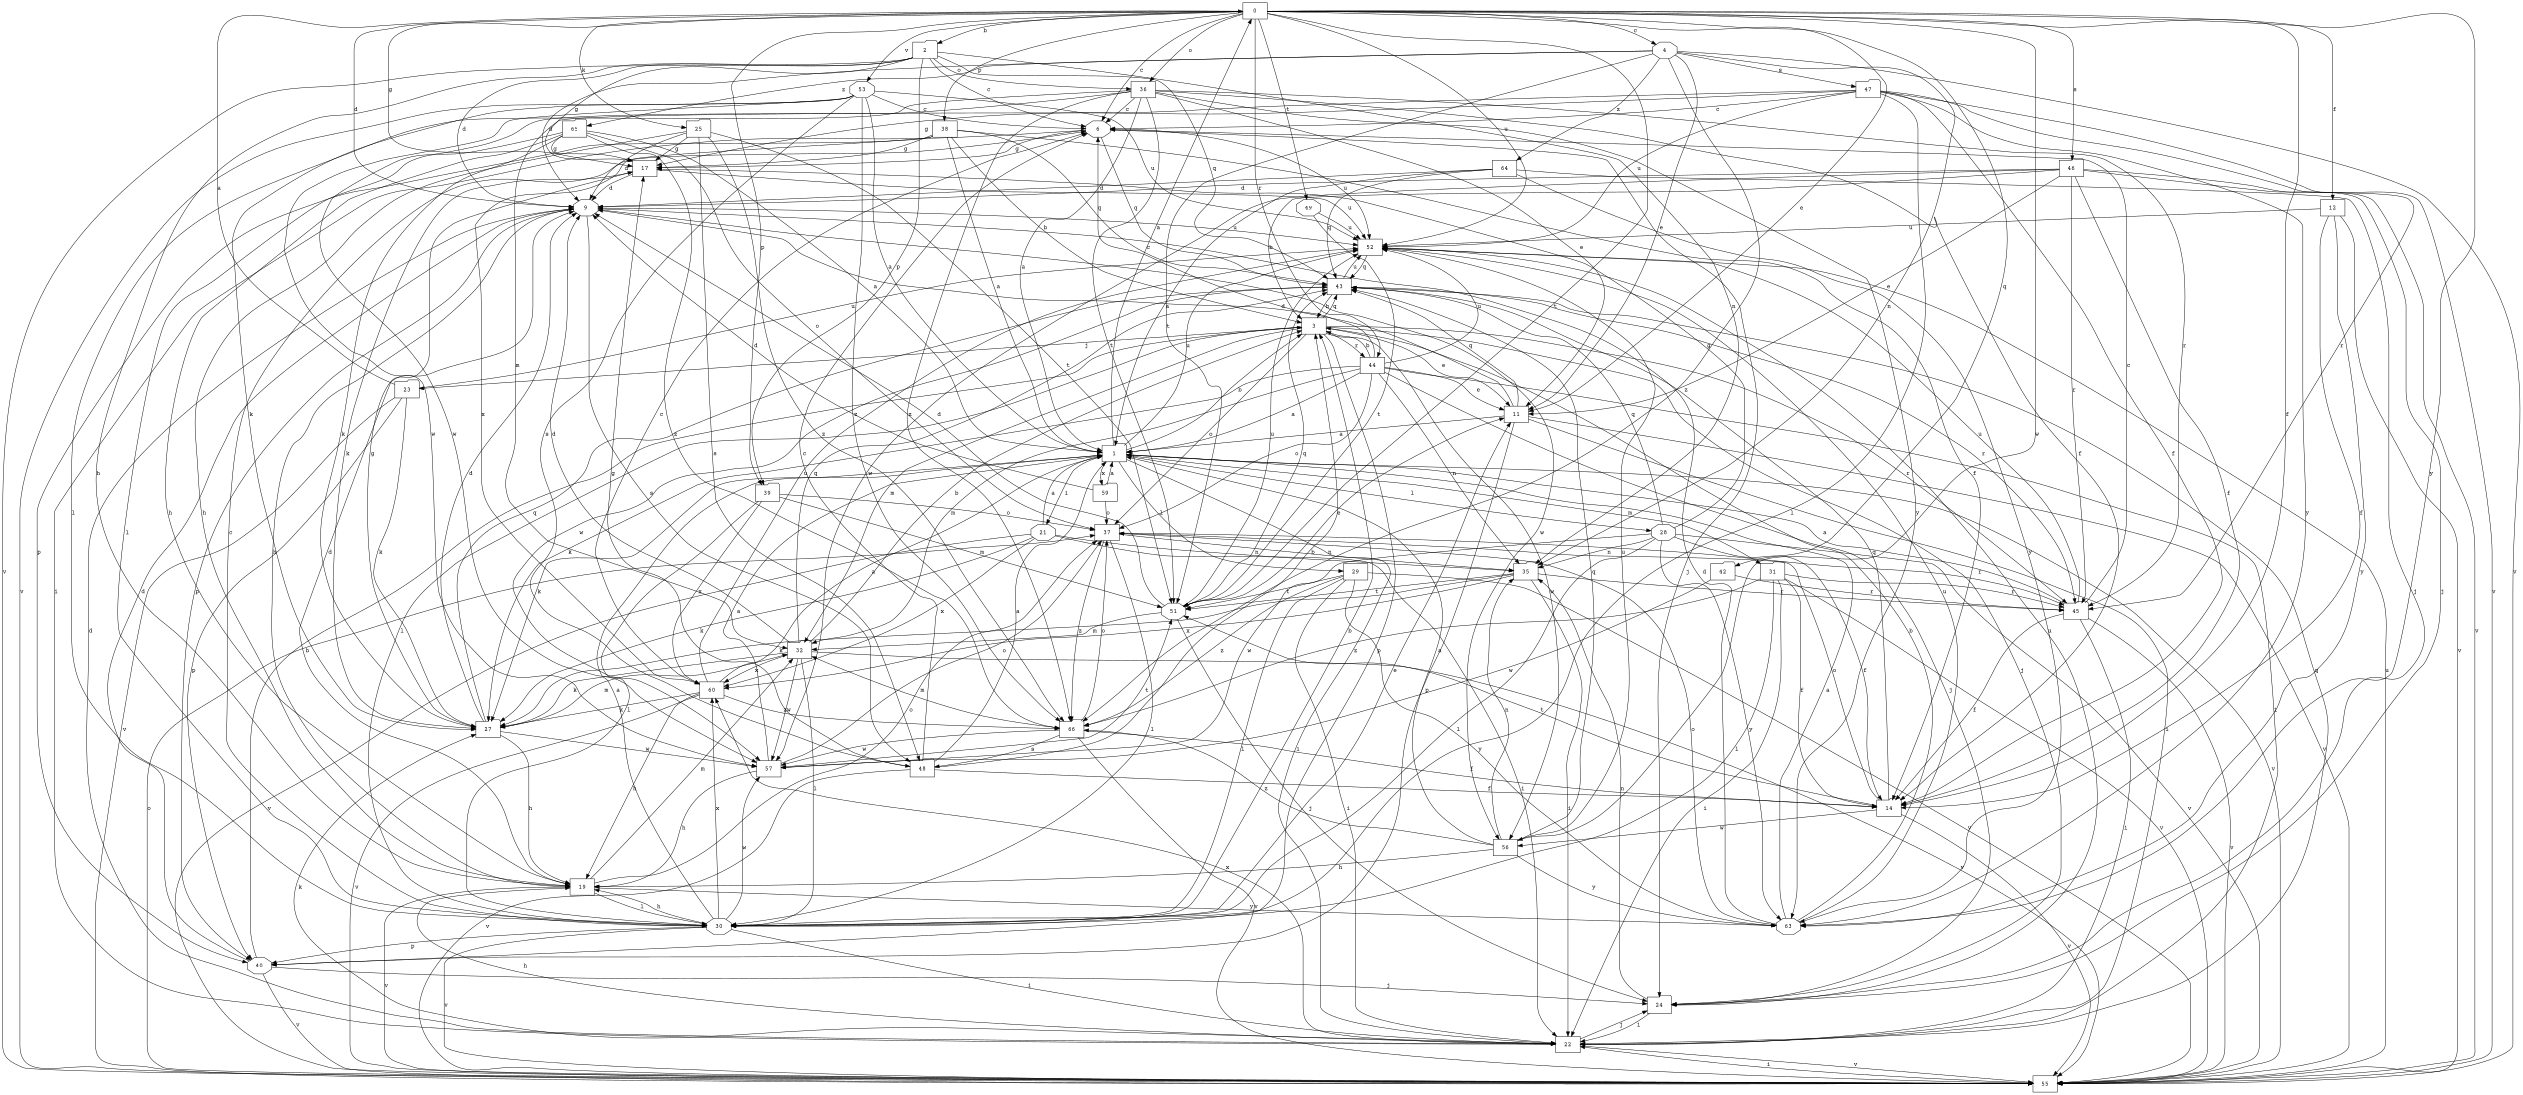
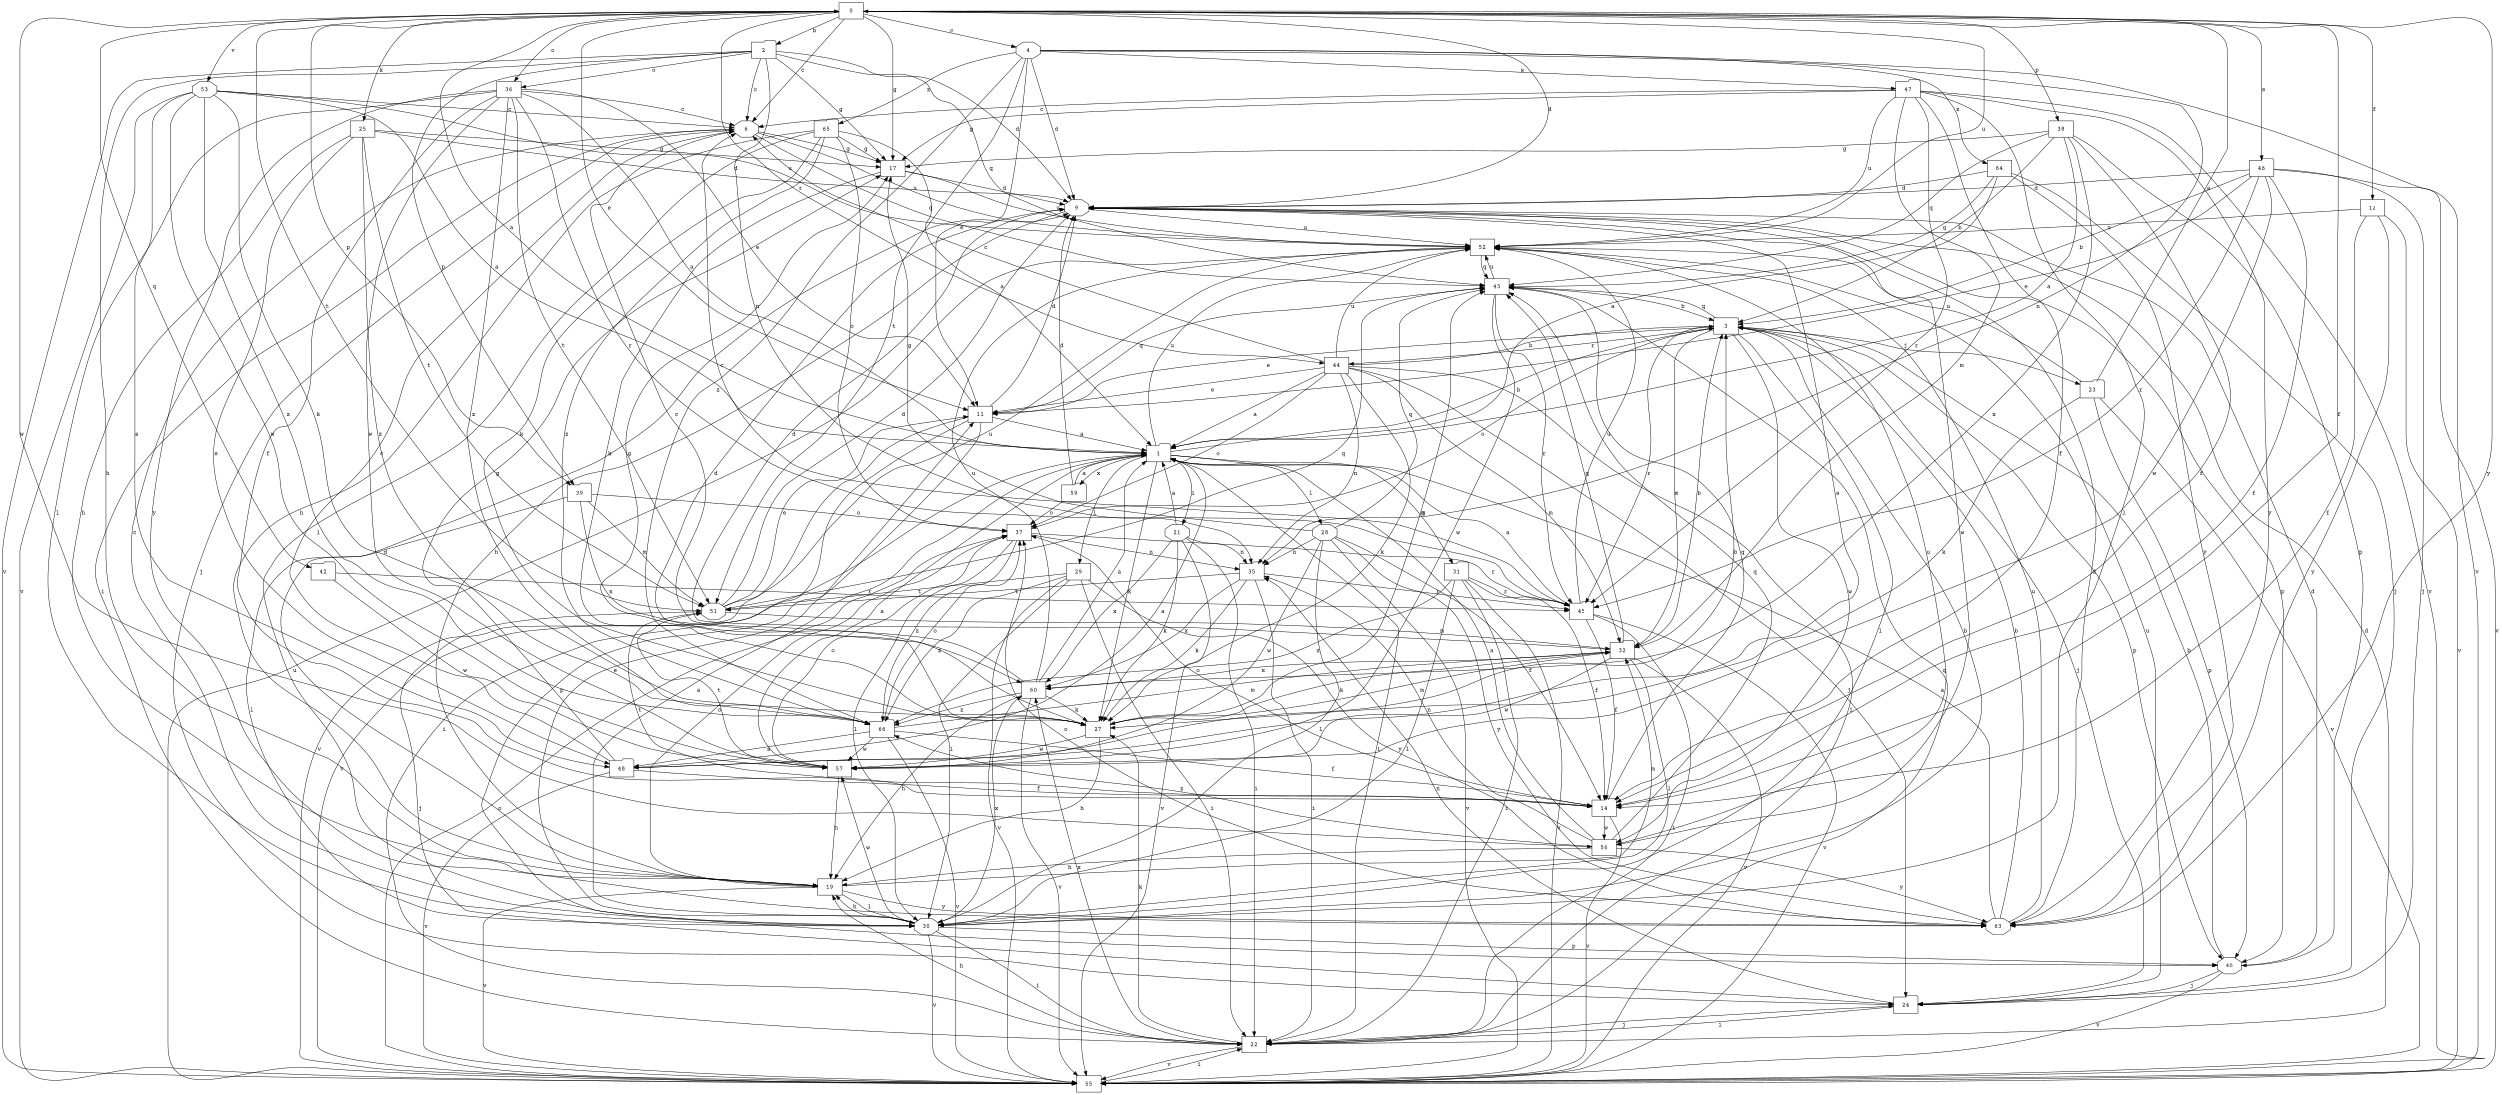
(1309, 208) -> none
